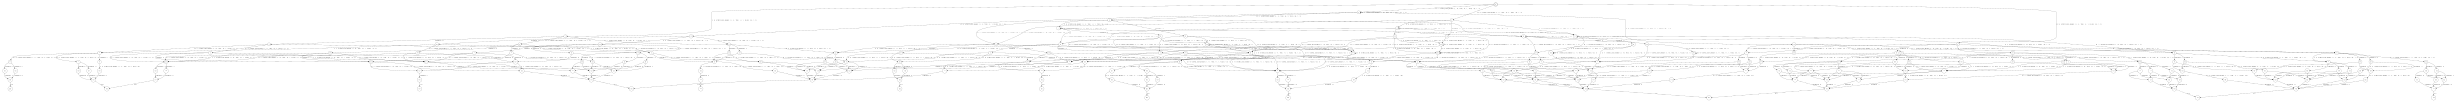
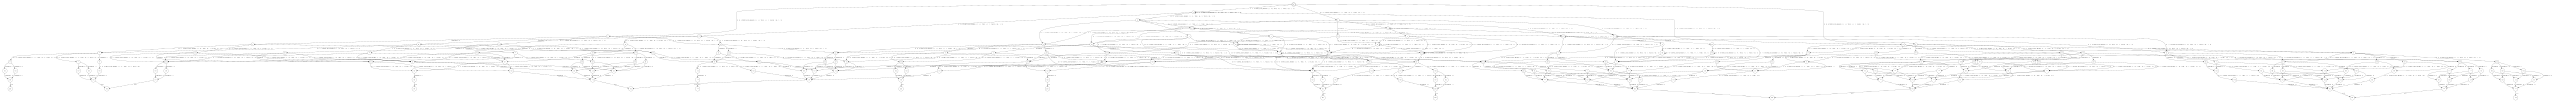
none -> (2502, 71)
